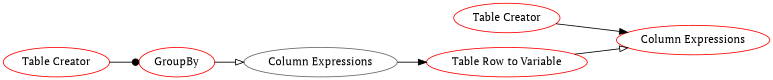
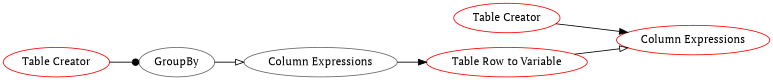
(177, 62) -> (177, 62)
